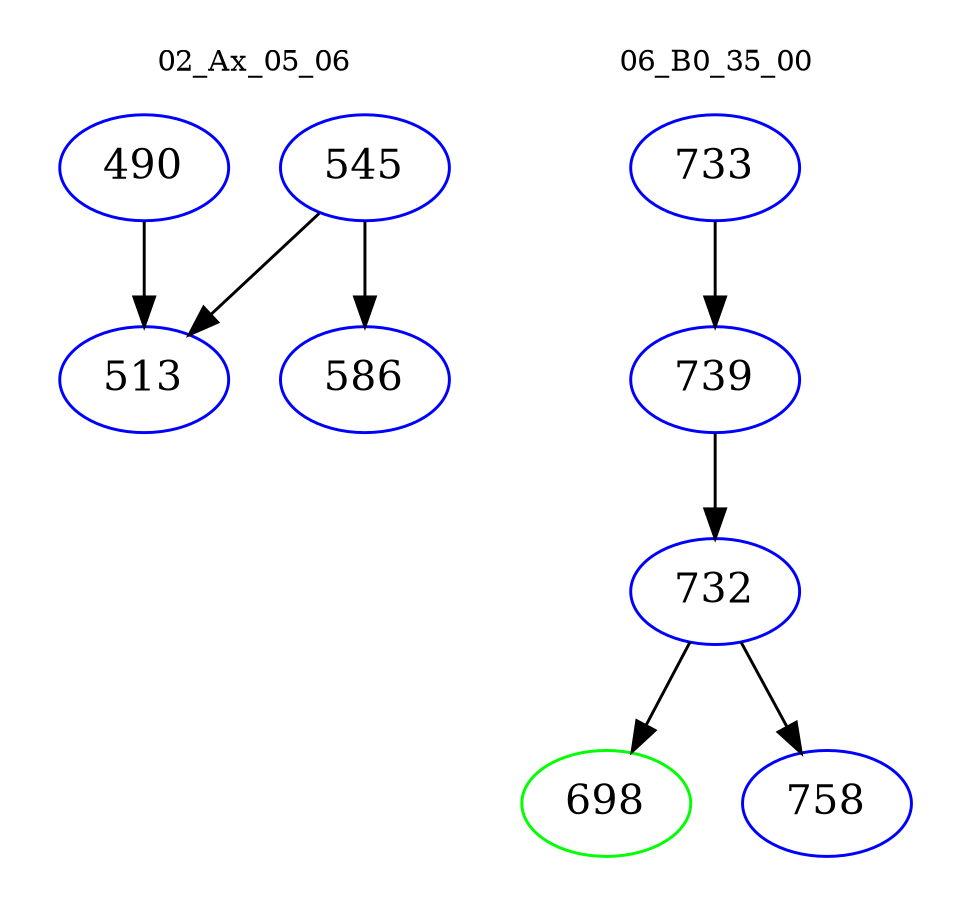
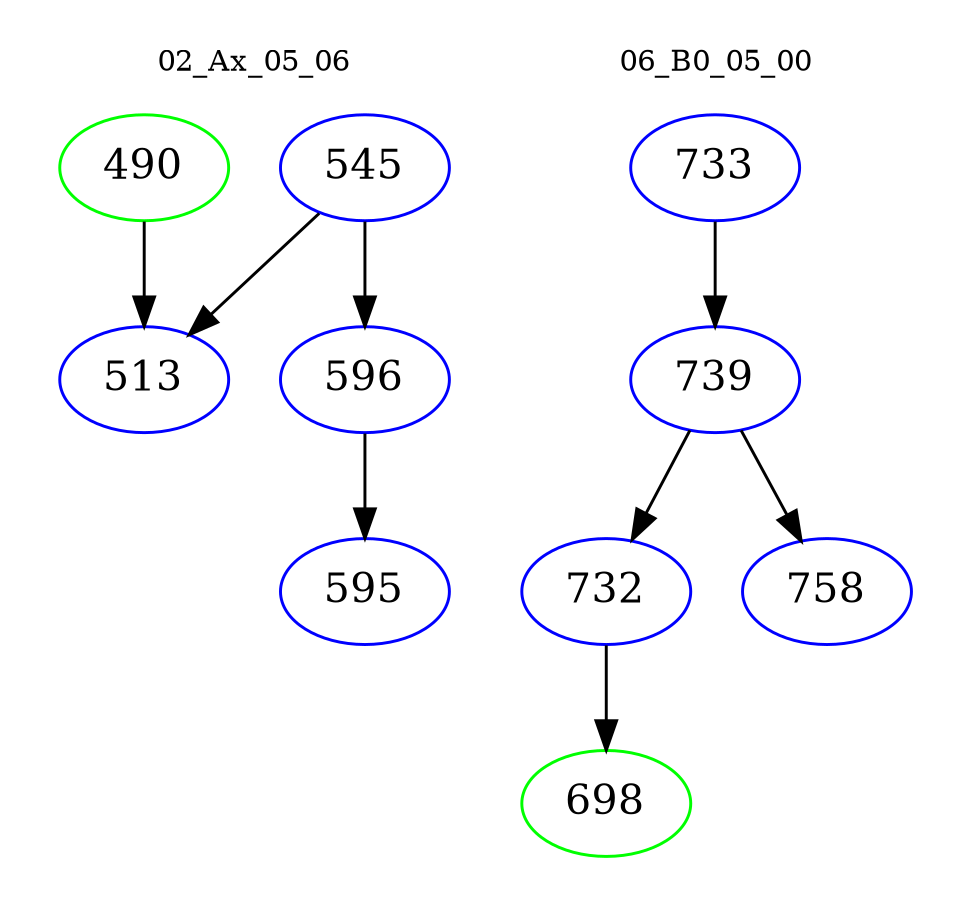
(717, 63) -> (717, 63)
(144, 168) -> (144, 168)
(365, 380) -> (365, 380)
none -> (365, 592)
(764, 684) -> (764, 472)
